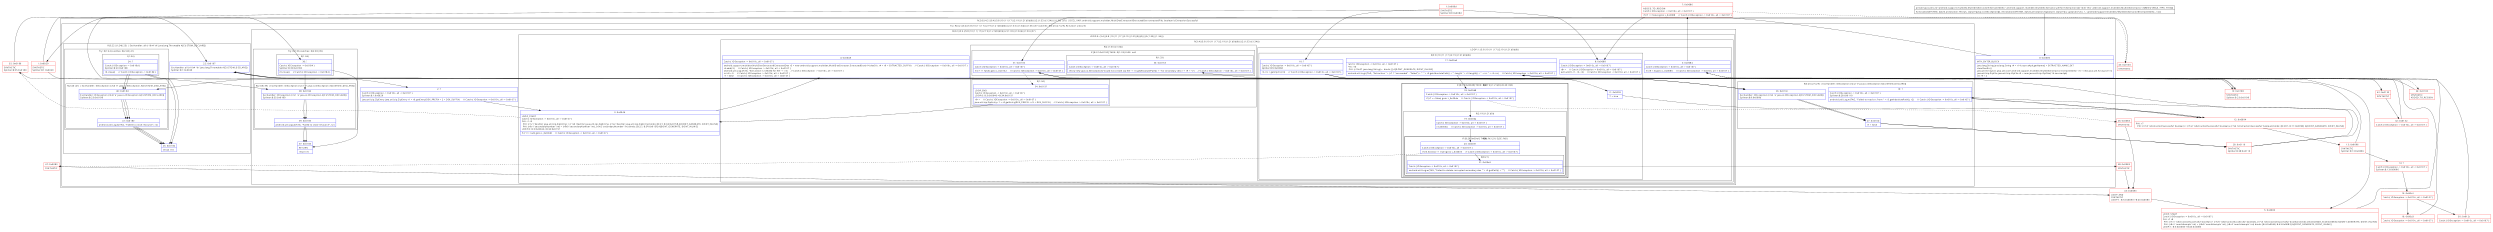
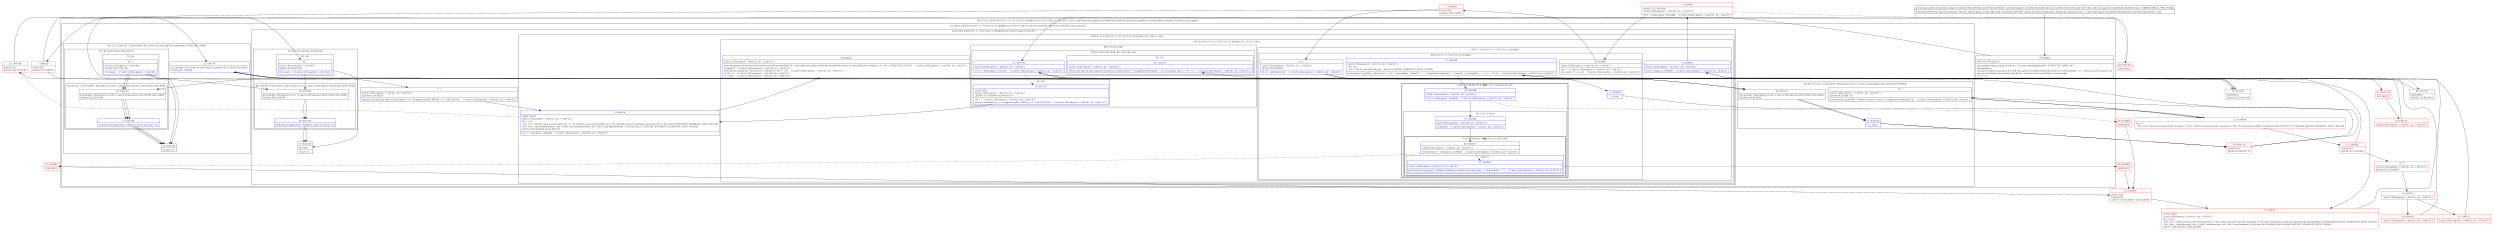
(1539, 15) -> (1540, 15)
